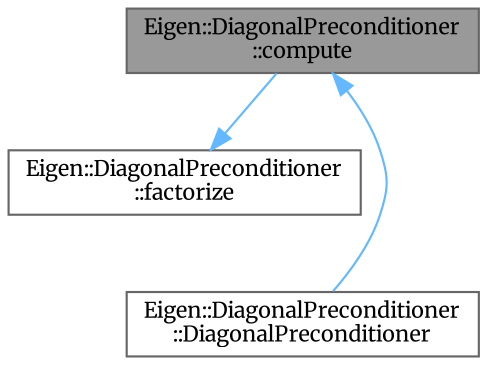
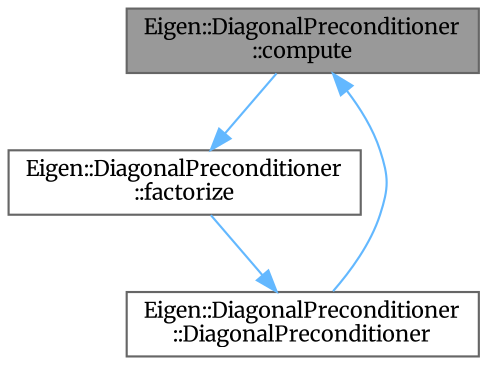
none -> (237, 245)
